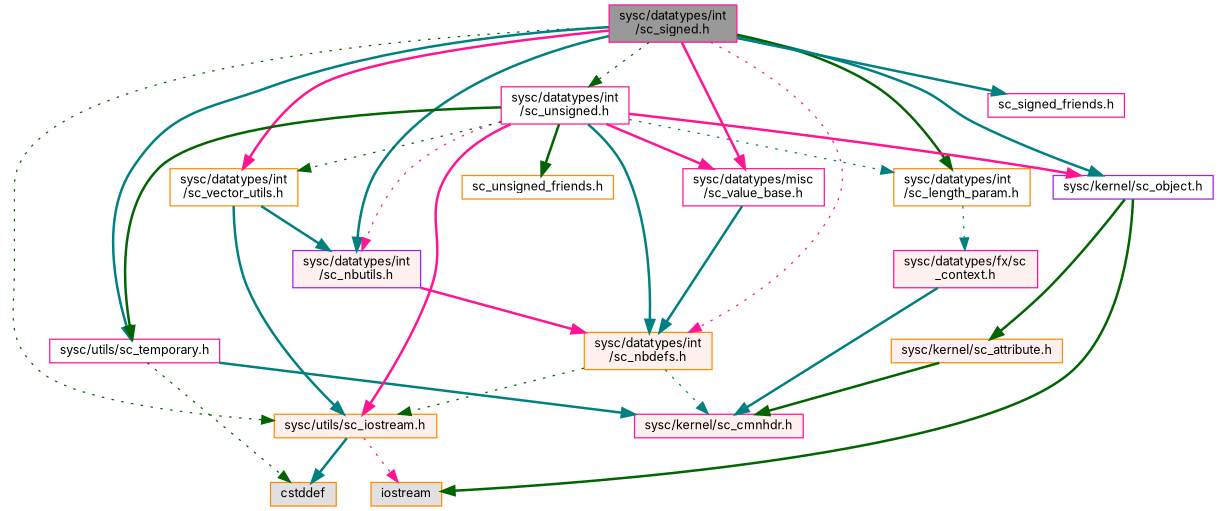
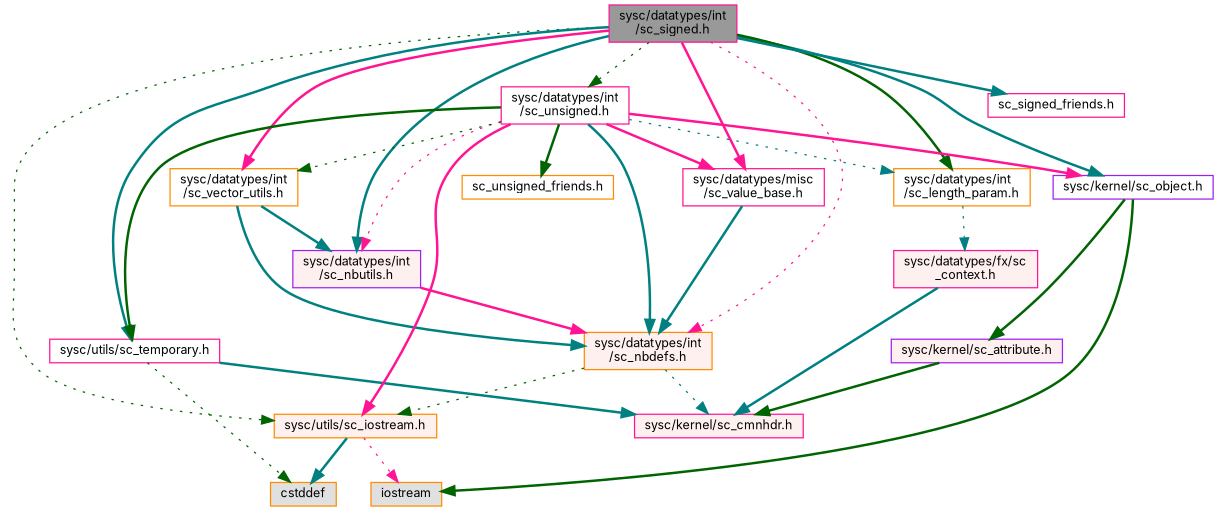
(262, 316) -> (377, 320)
(977, 351) -> (977, 351)
